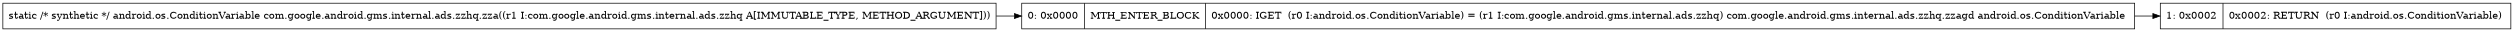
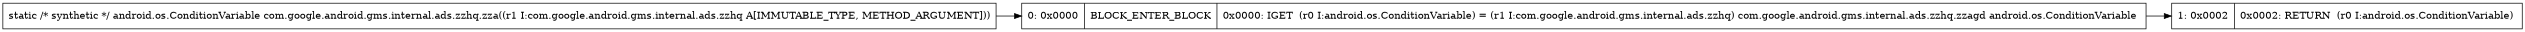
(1145, 16) -> (1151, 16)
